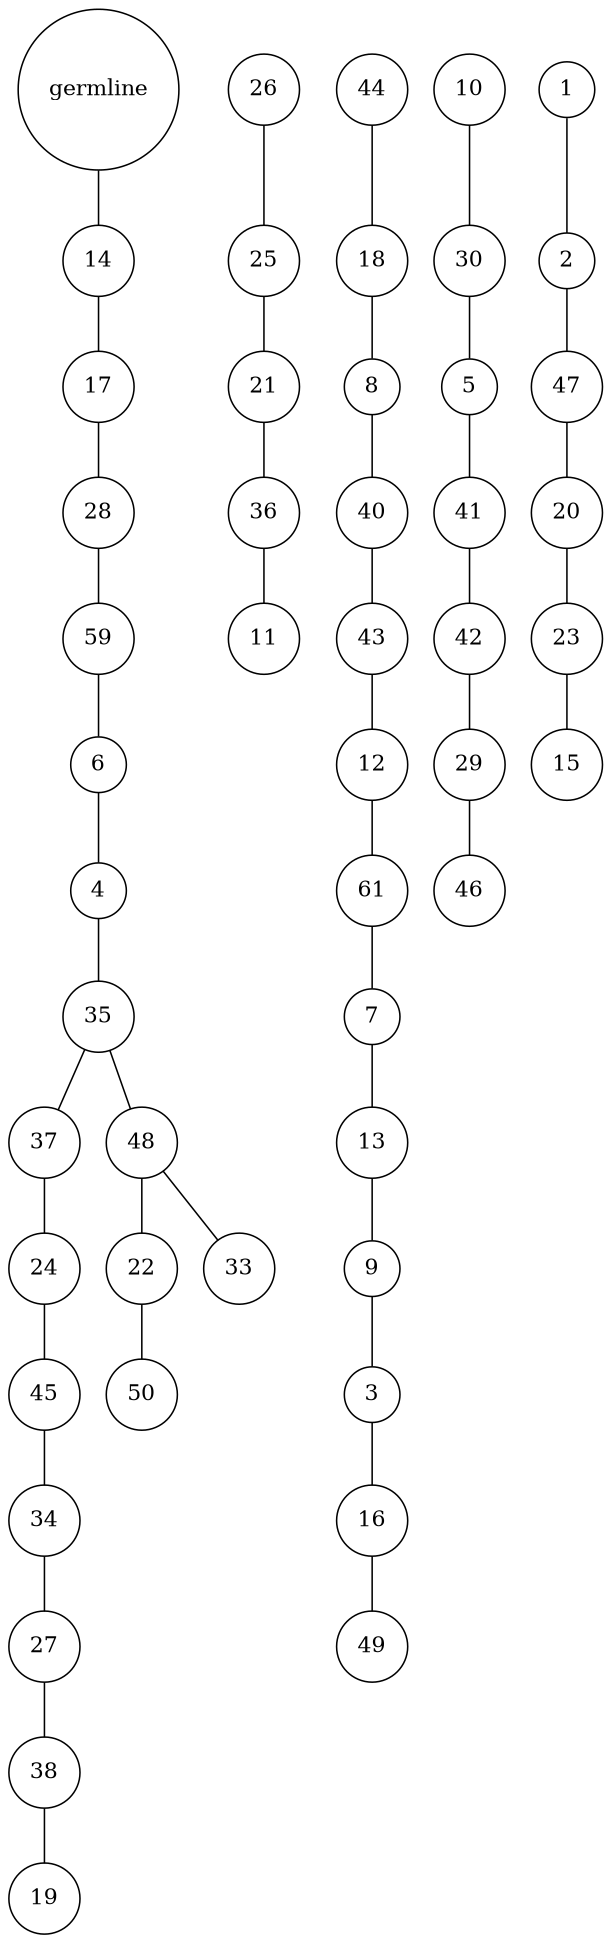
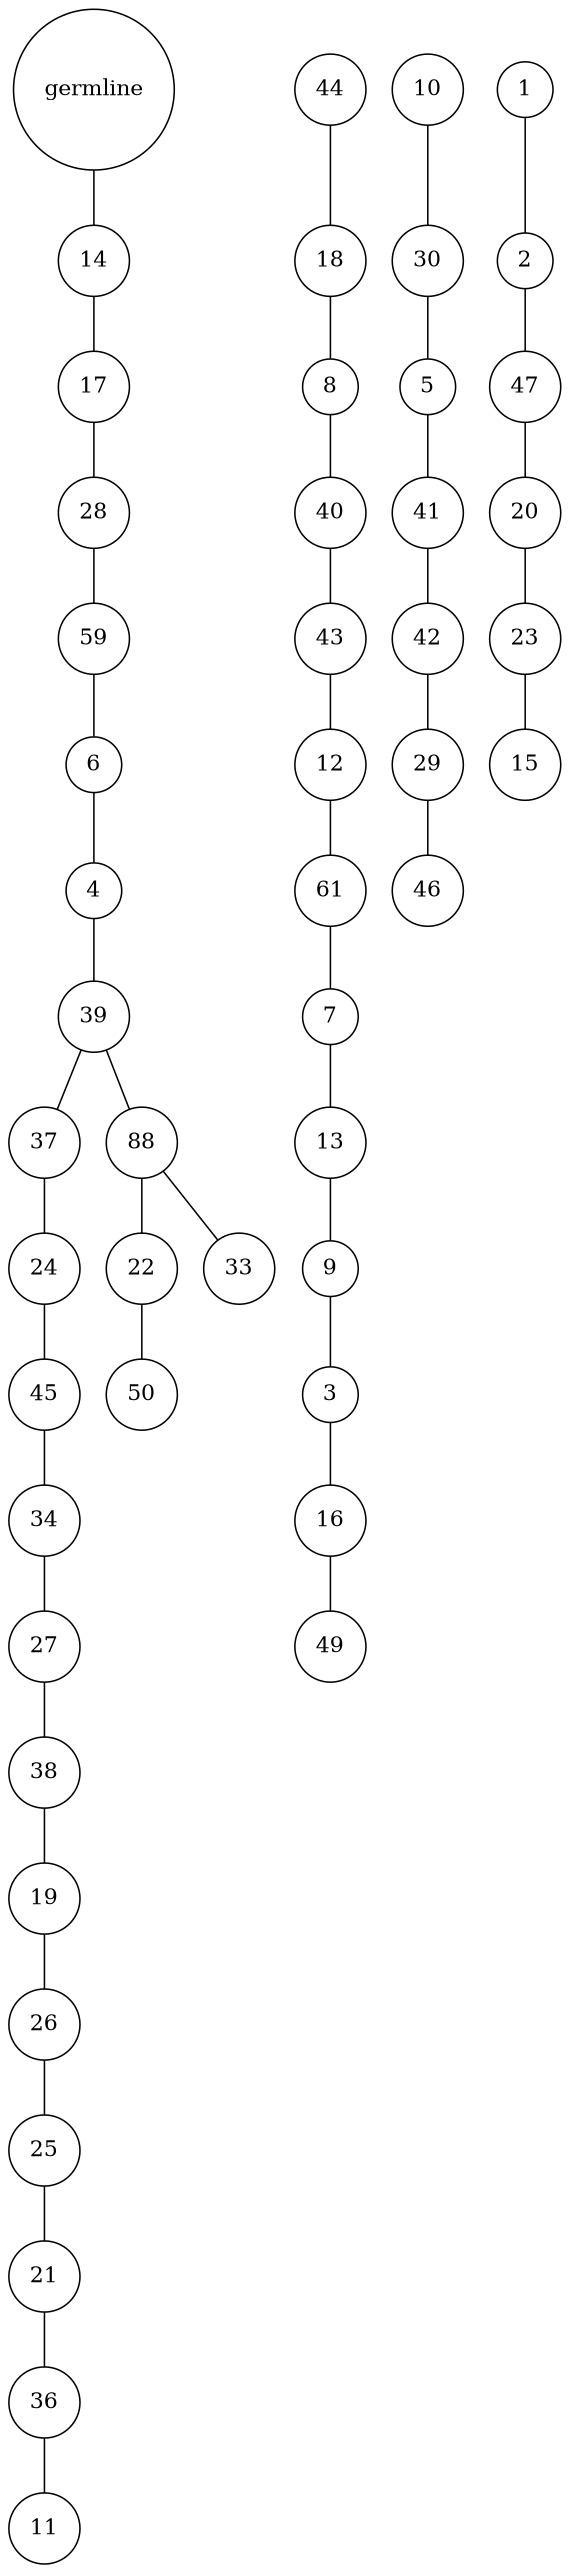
(99, 1017) -> (94, 1017)
(142, 1143) -> (142, 1143)
none -> (44, 1962)
